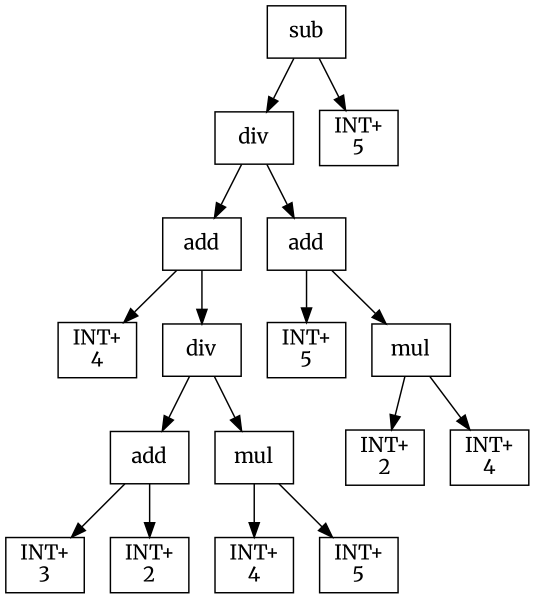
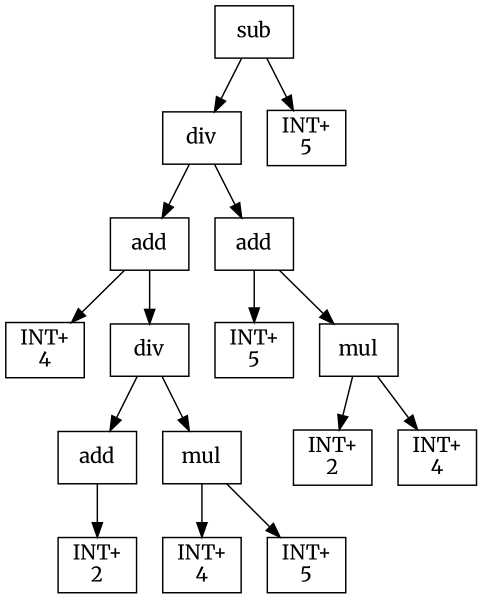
(45, 565) -> none
